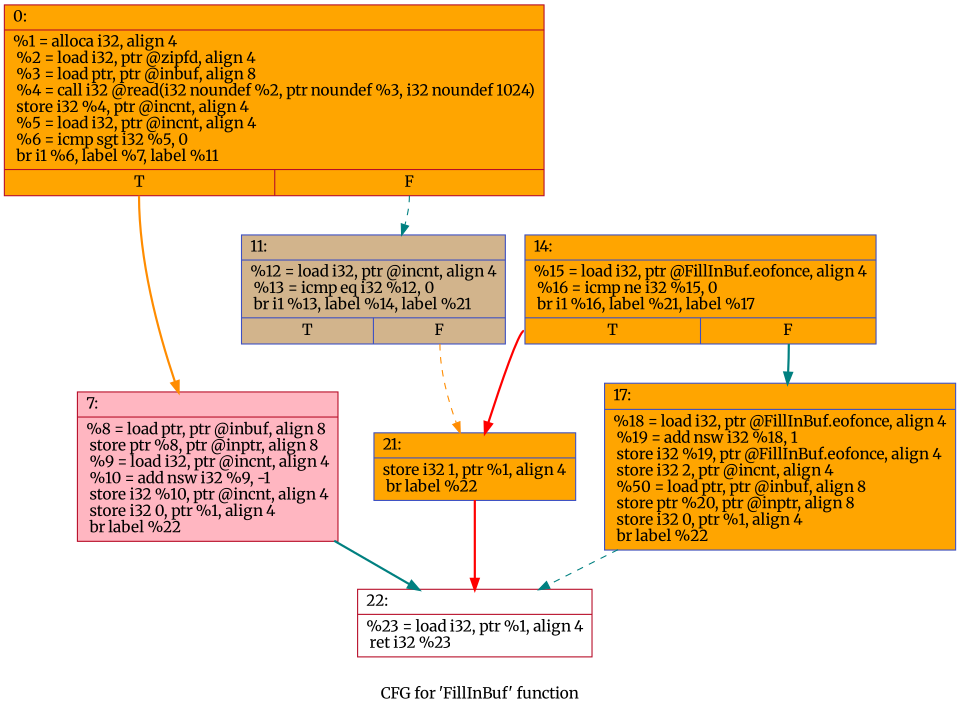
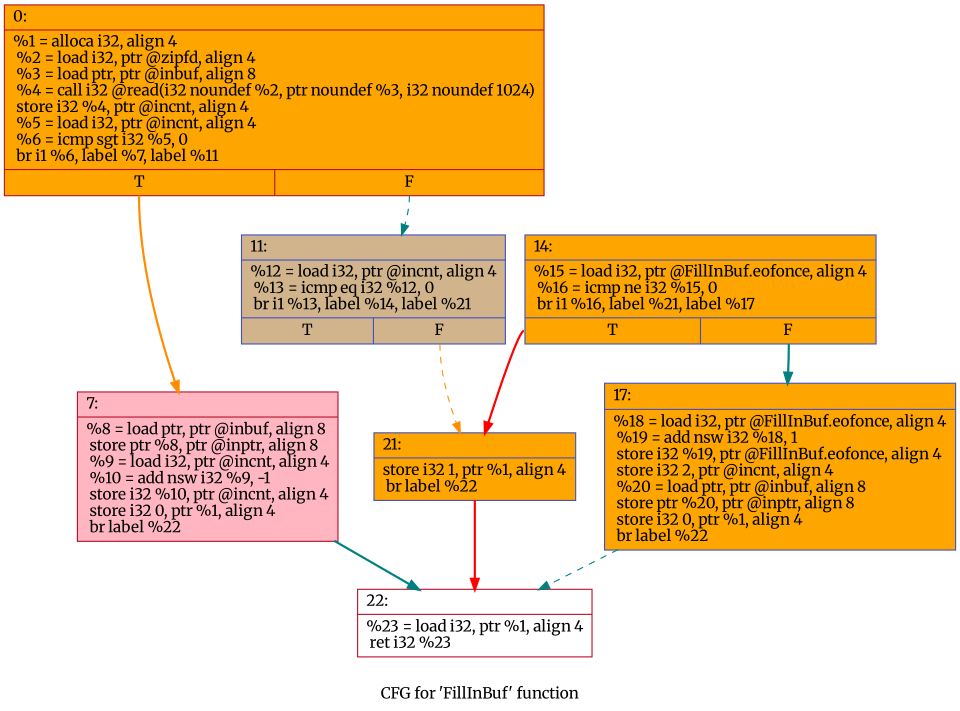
(740, 487) -> (740, 487)
